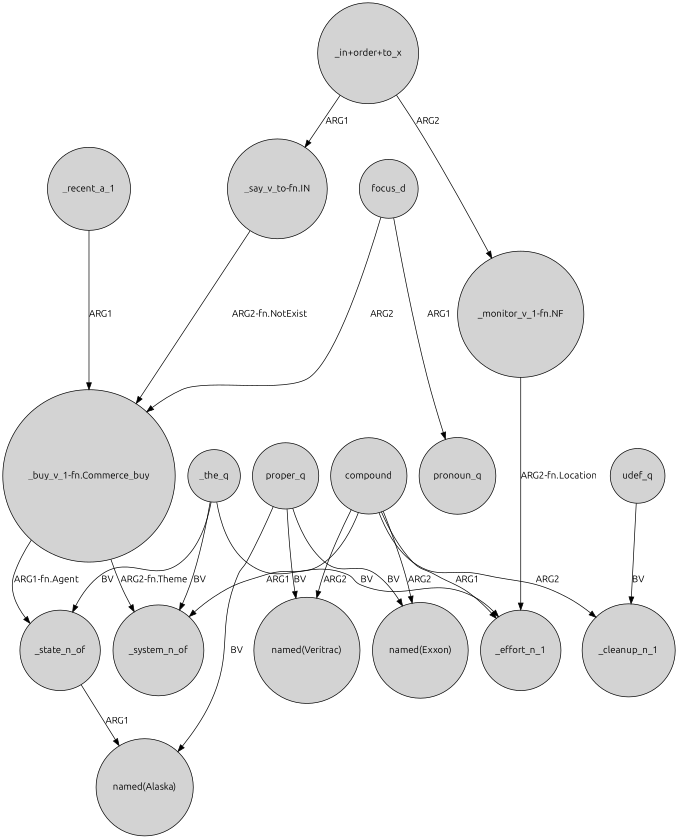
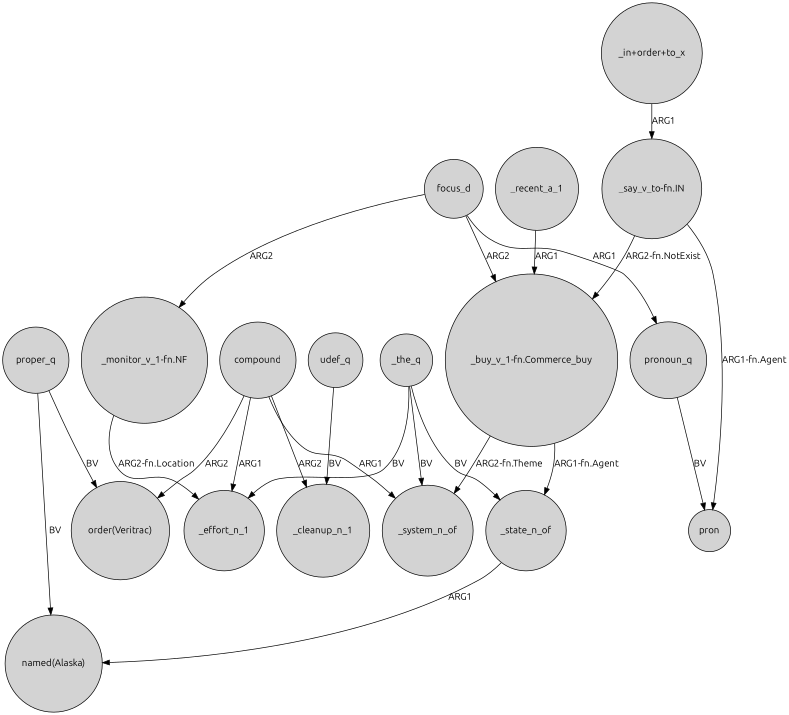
(444, 172) -> (296, 231)
none -> (710, 531)
(307, 650) -> (120, 531)
(420, 650) -> none
